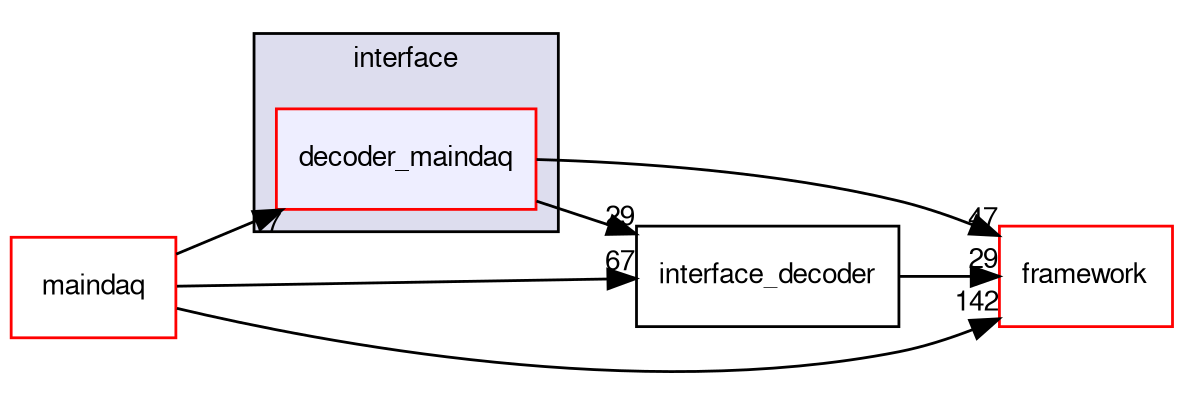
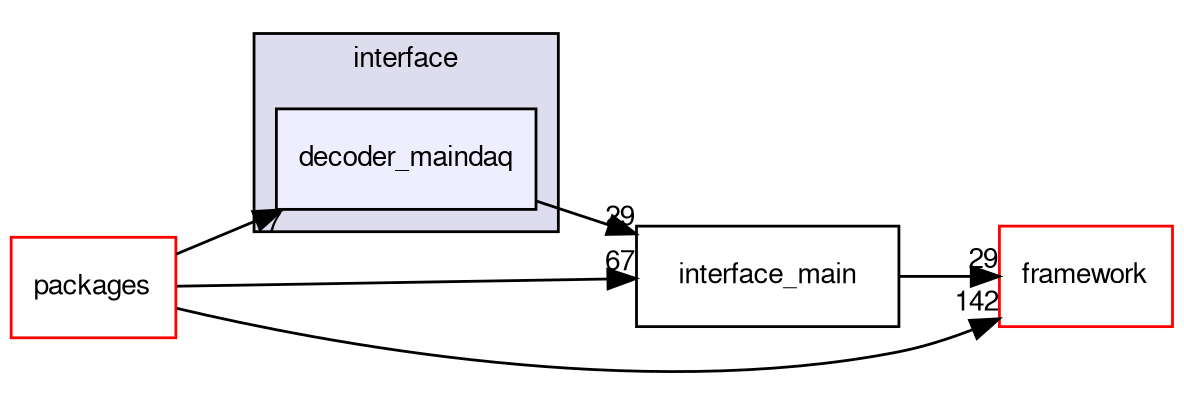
(406, 159) -> (406, 159)
(757, 176) -> none
(768, 276) -> (768, 276)
(94, 288) -> (94, 288)
